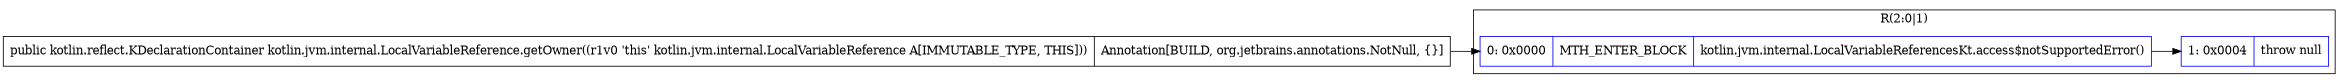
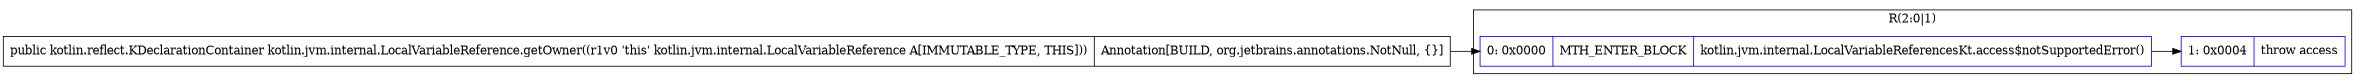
(2291, 51) -> (2300, 51)
